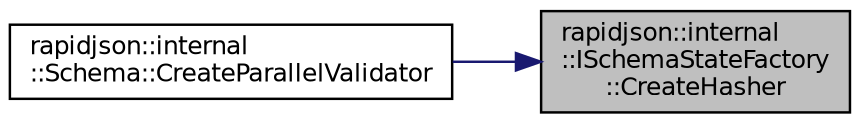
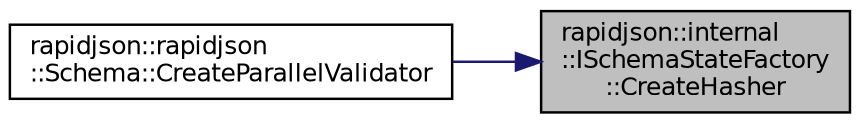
(231, 62) -> (231, 62)
